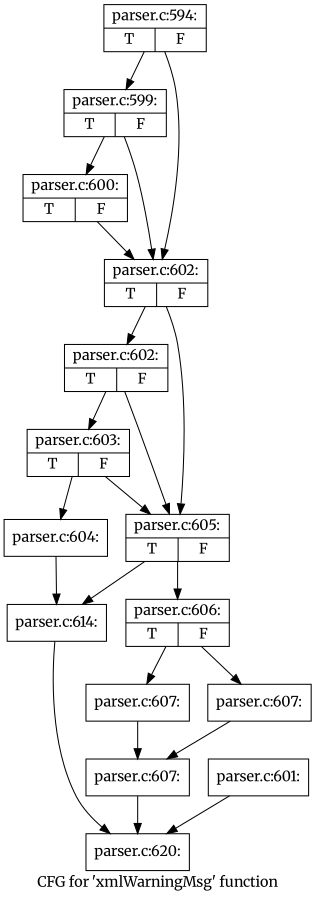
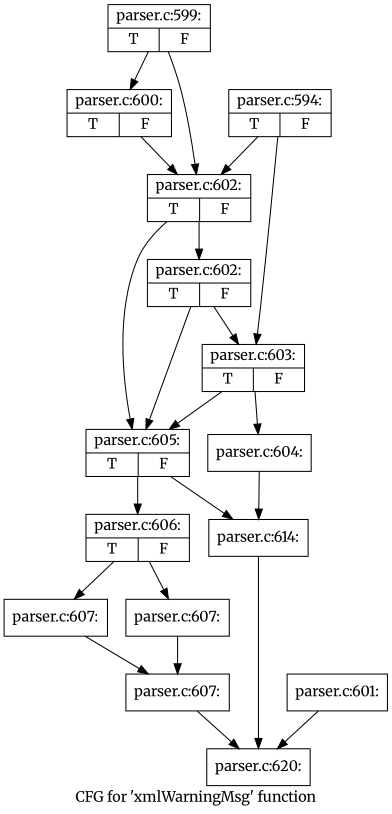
(137, 66) -> (268, 235)
